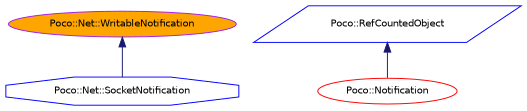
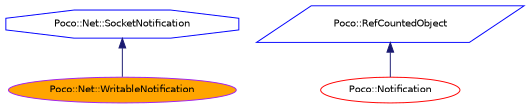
(122, 62) -> (122, 62)
